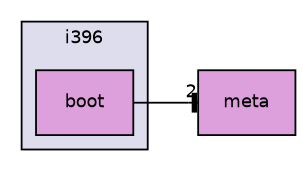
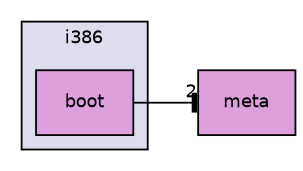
(85, 39) -> (85, 39)
